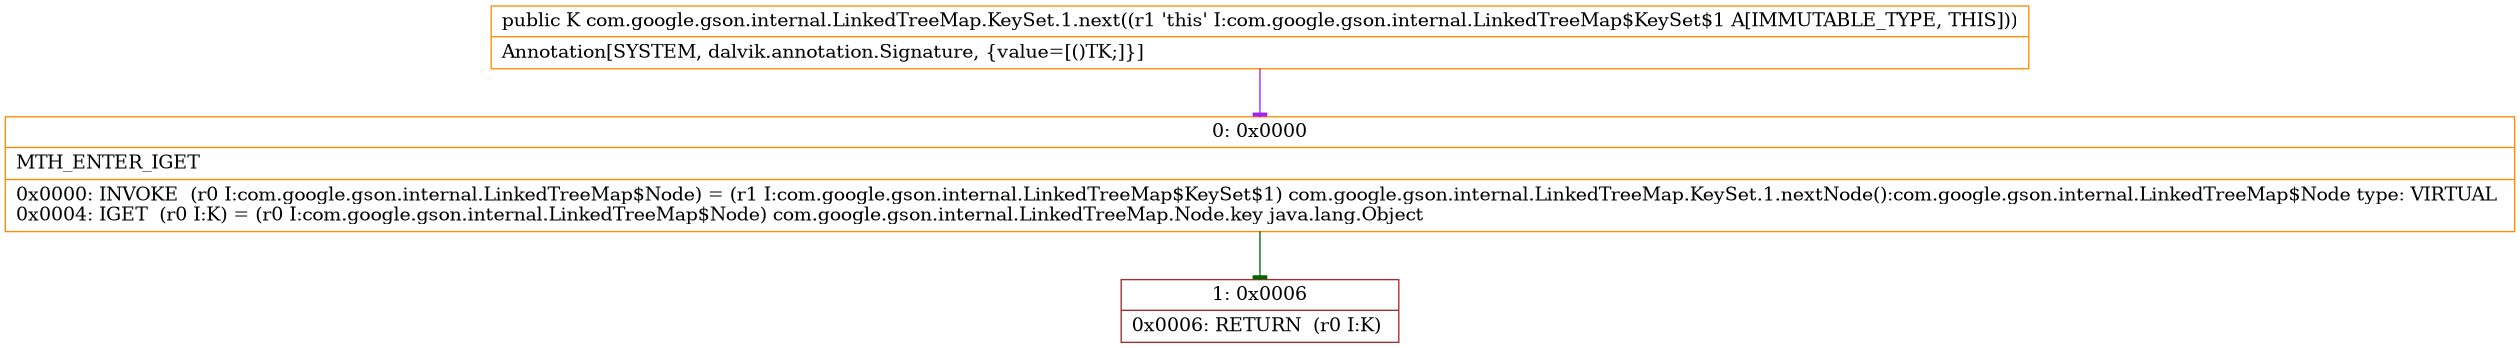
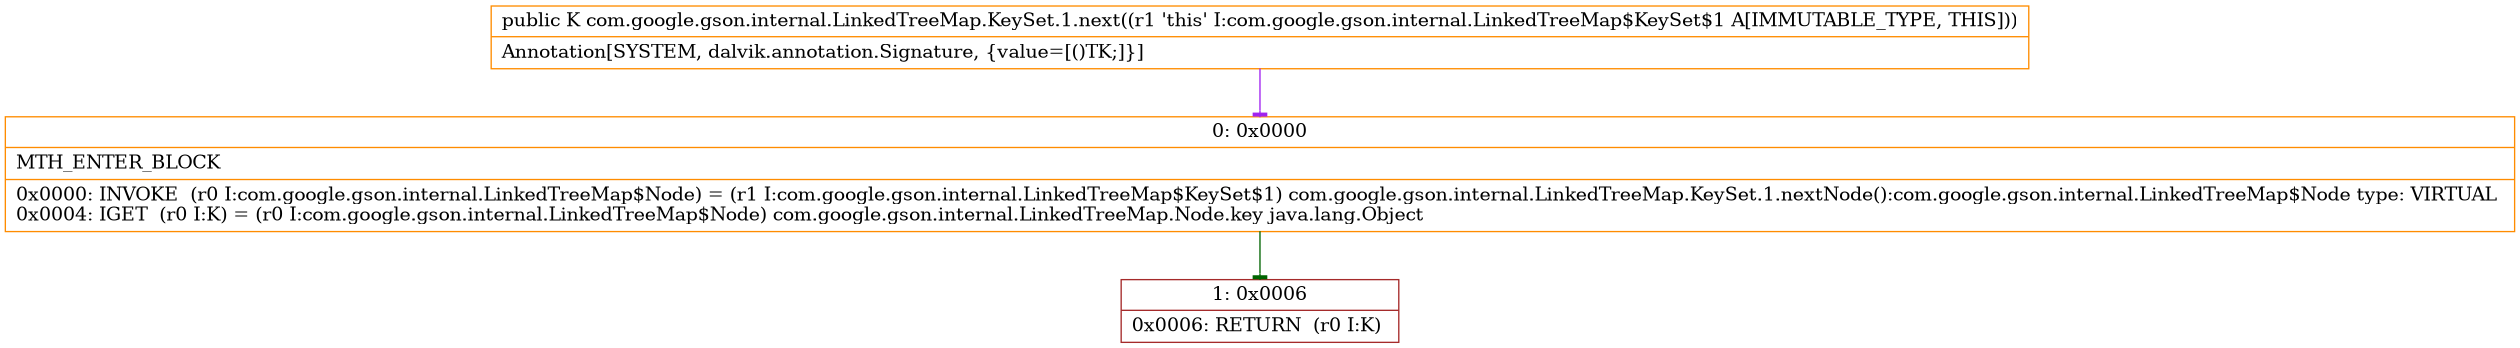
(108, 163) -> (119, 163)
